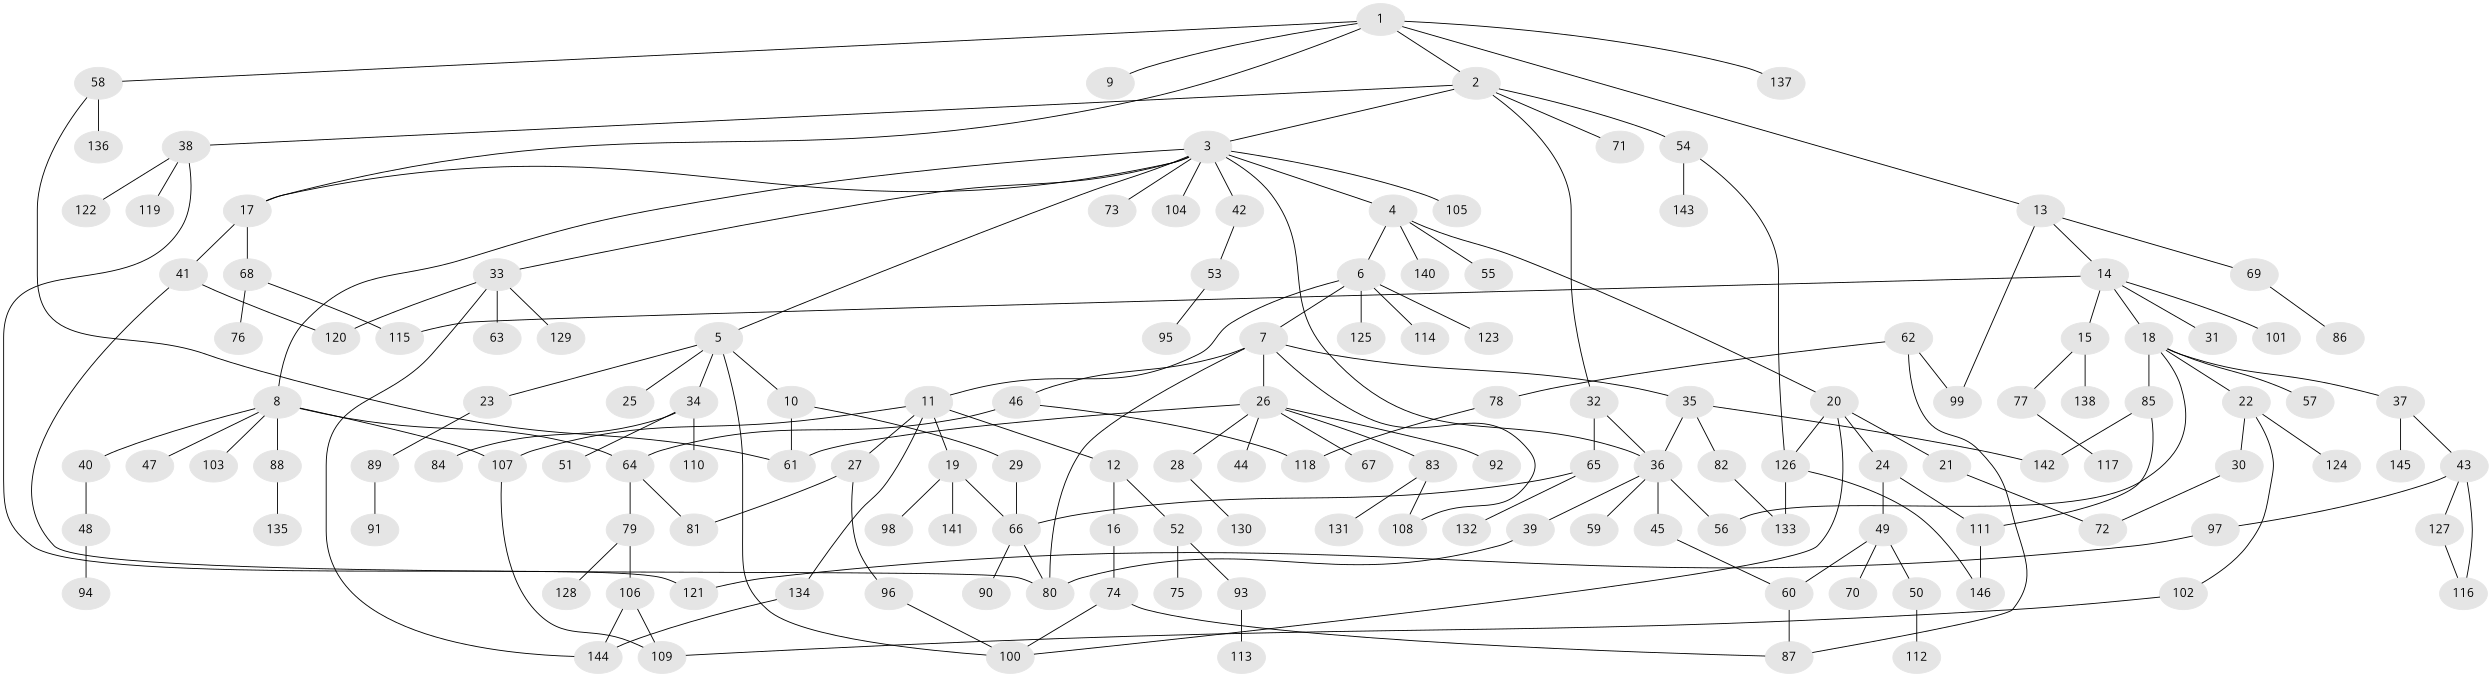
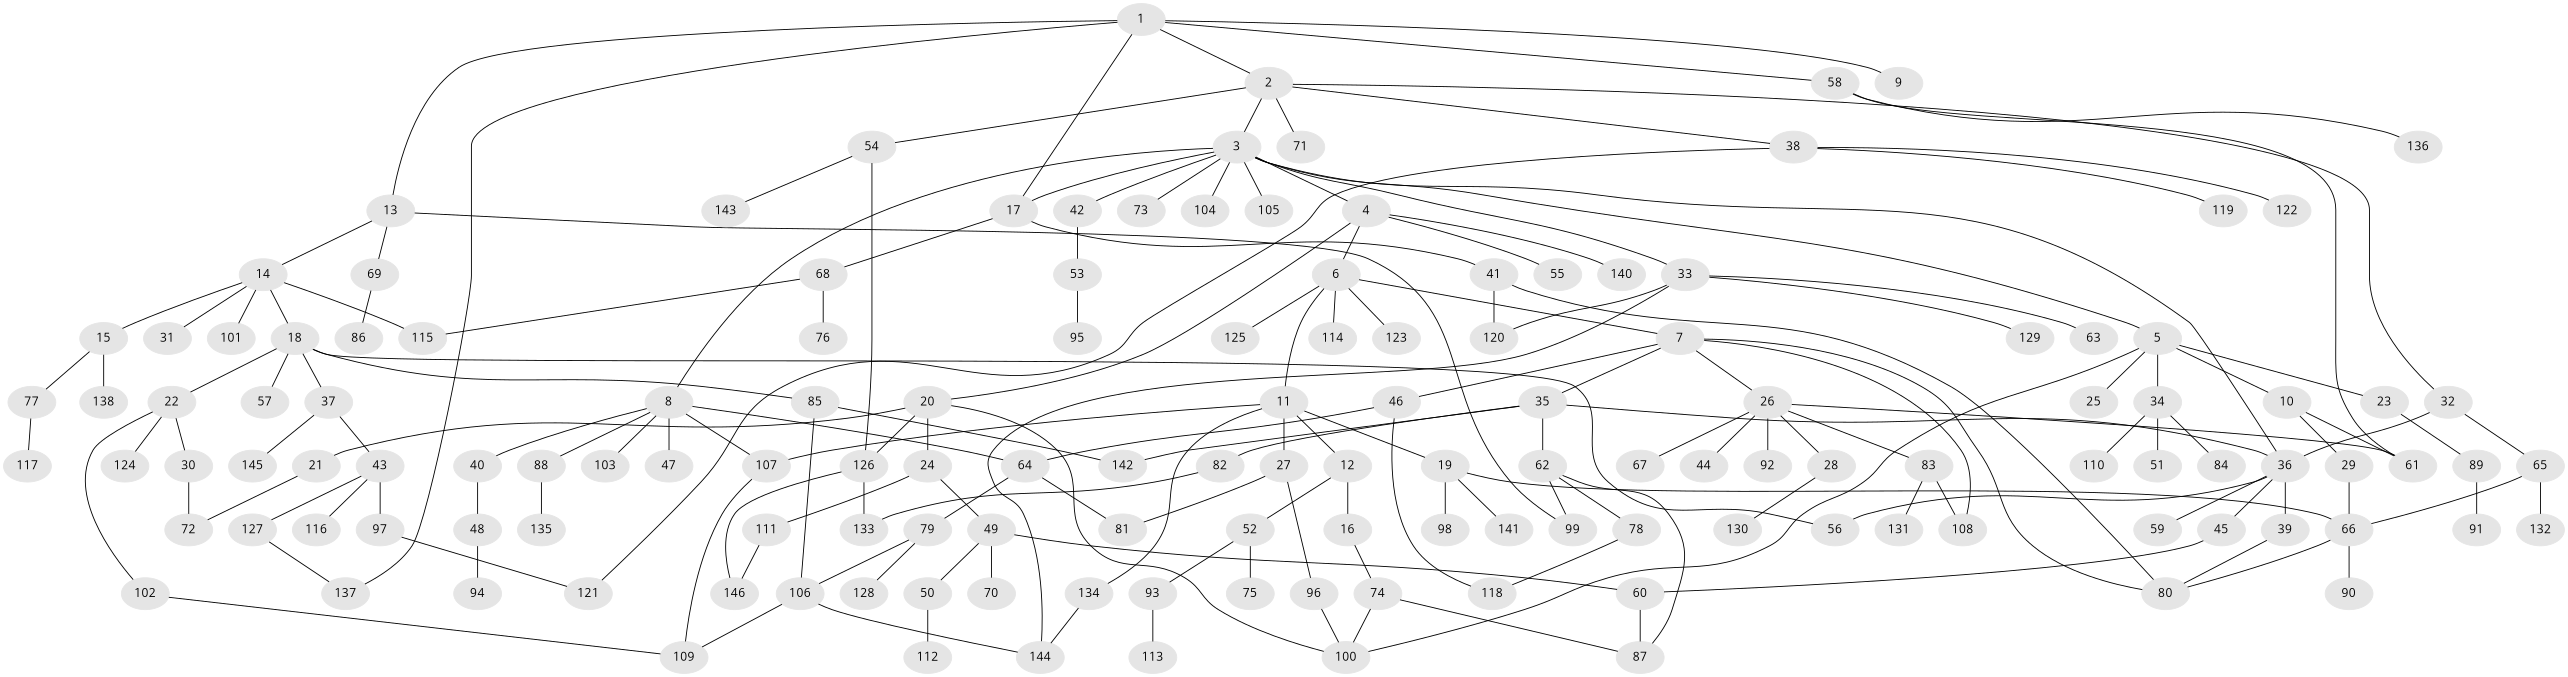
none -> (1543, 434)
(2106, 501) -> (808, 498)
(2451, 562) -> (299, 562)
